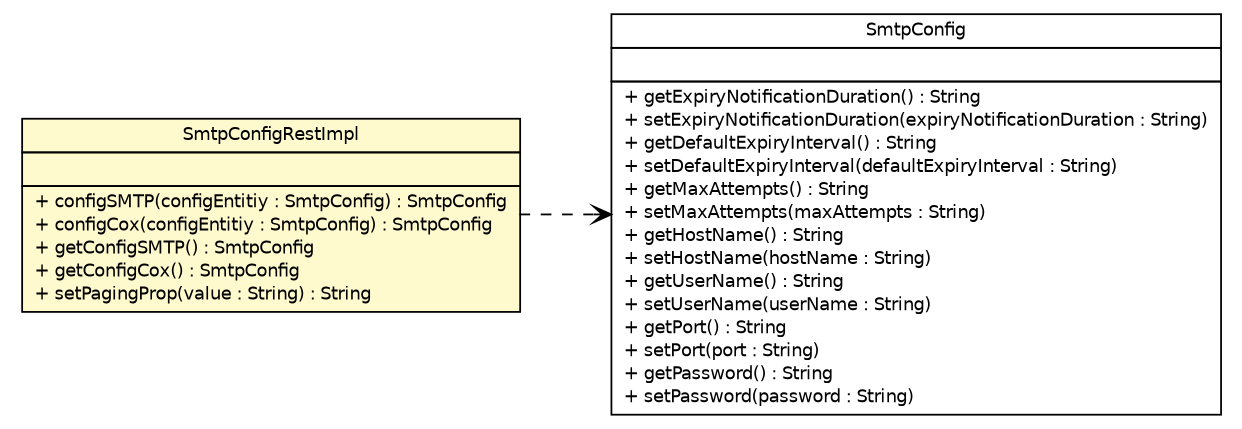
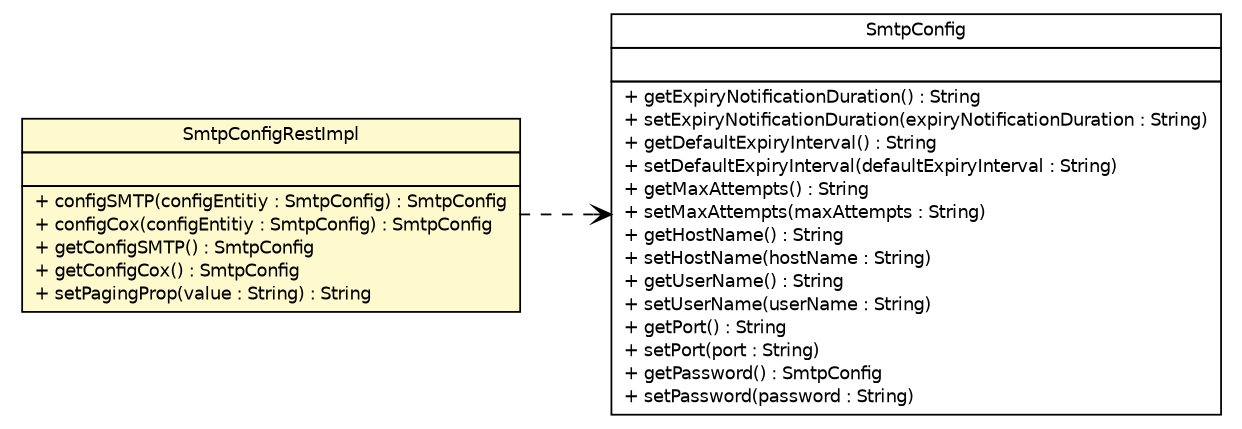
(728, 374) -> (753, 374)
